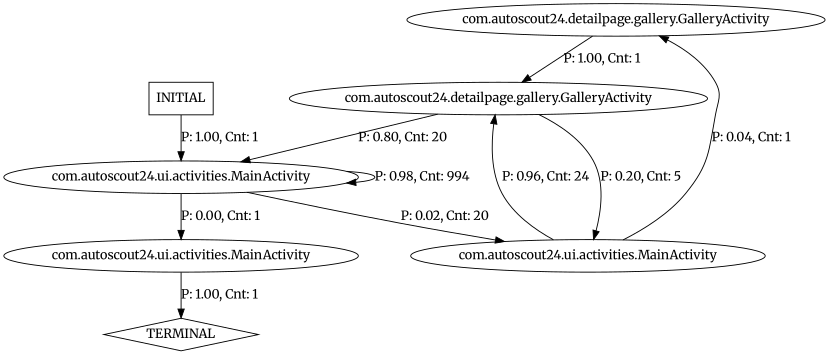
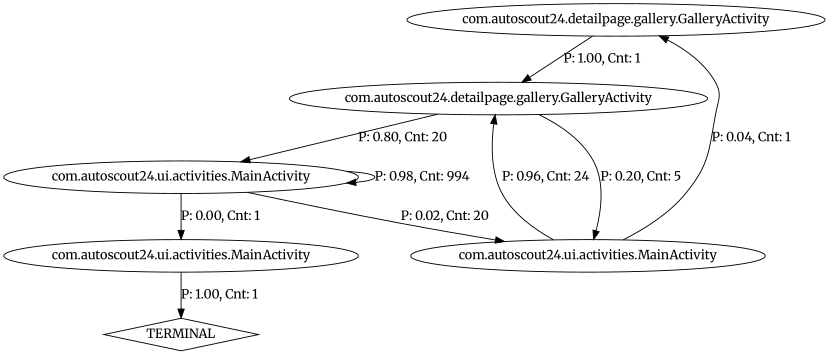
(181, 99) -> none
